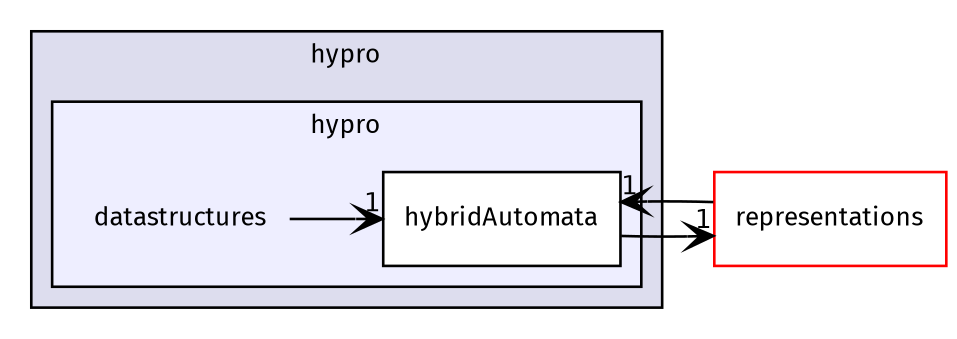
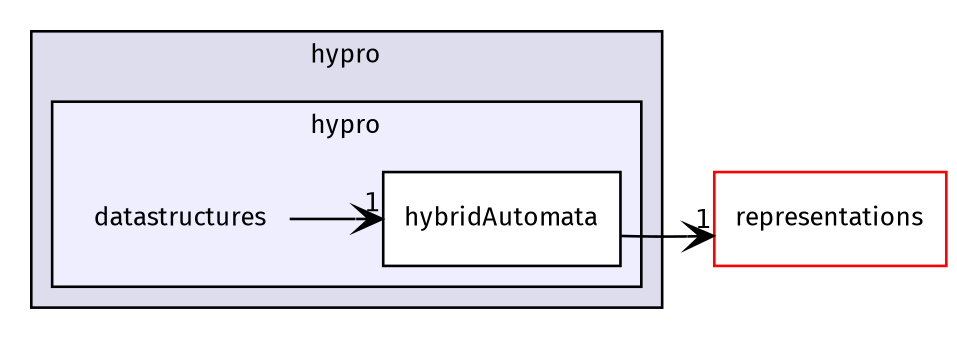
(680, 201) -> none
